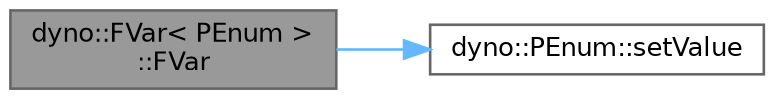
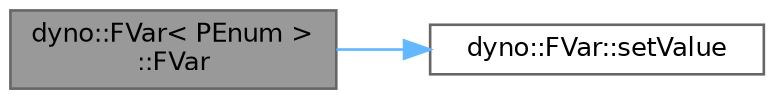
(597, 50) -> (597, 50)
